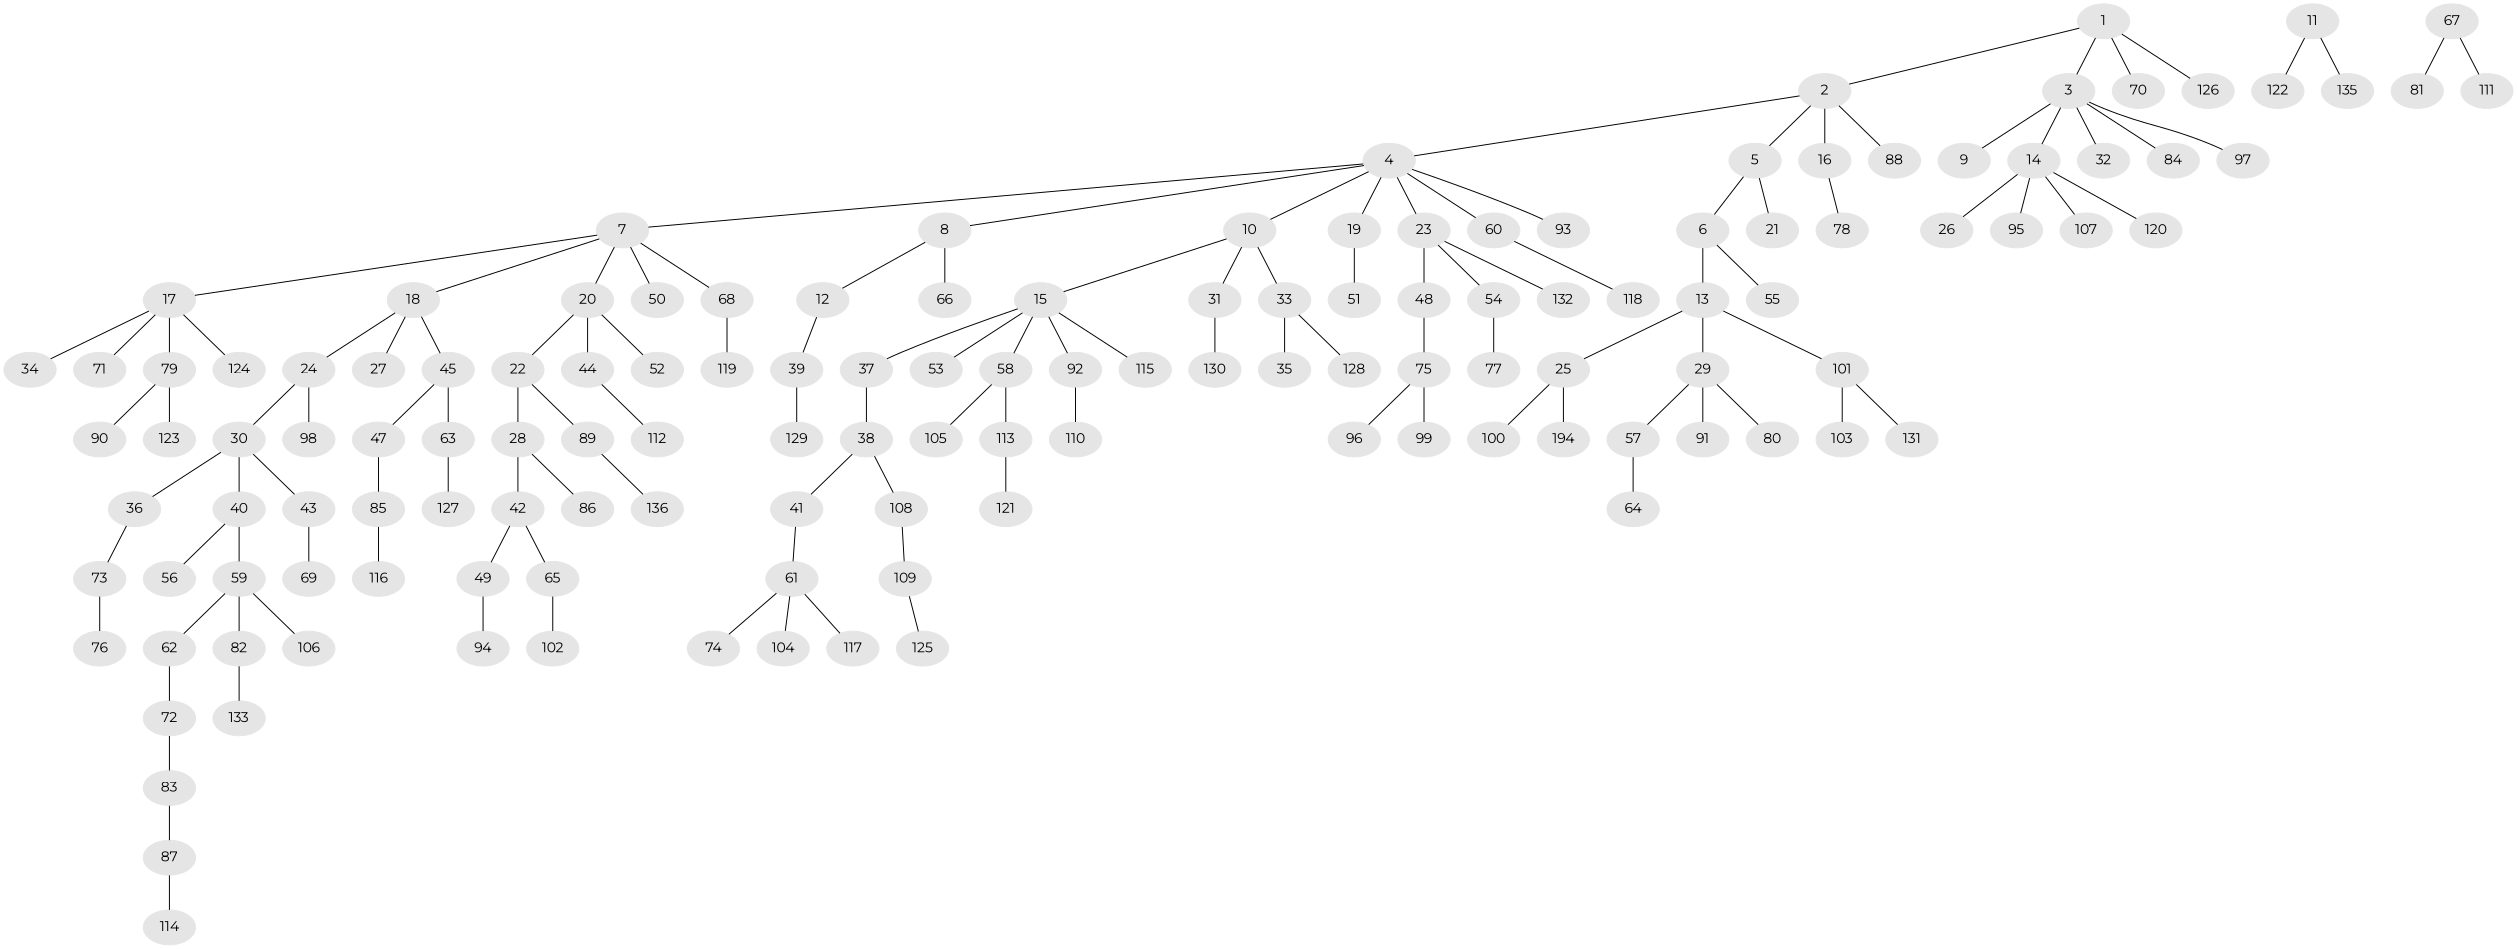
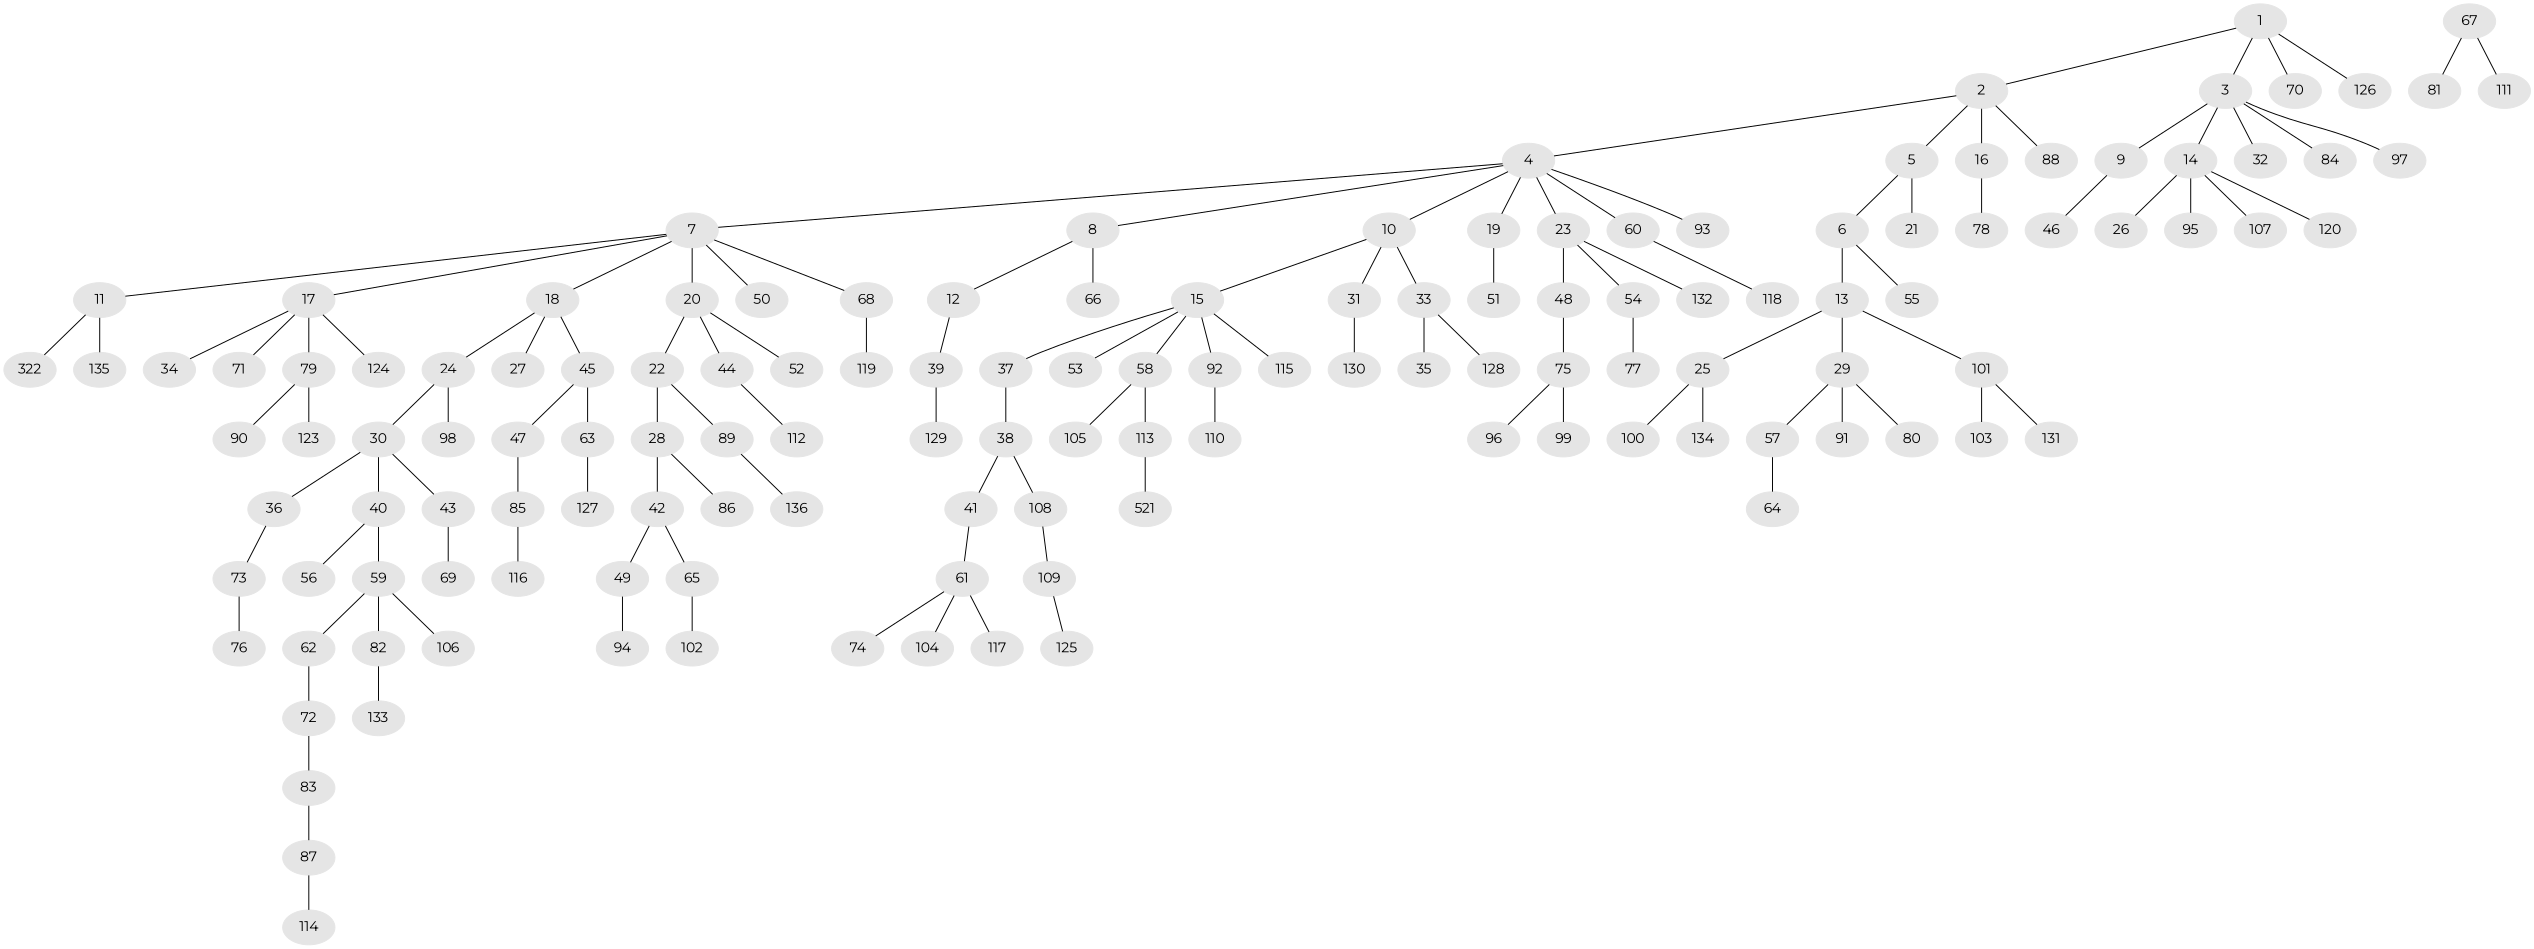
(2278, 91) -> (30, 370)
none -> (2051, 230)
none -> (396, 265)
(1563, 439) -> (1703, 439)
(1006, 509) -> (1145, 509)
